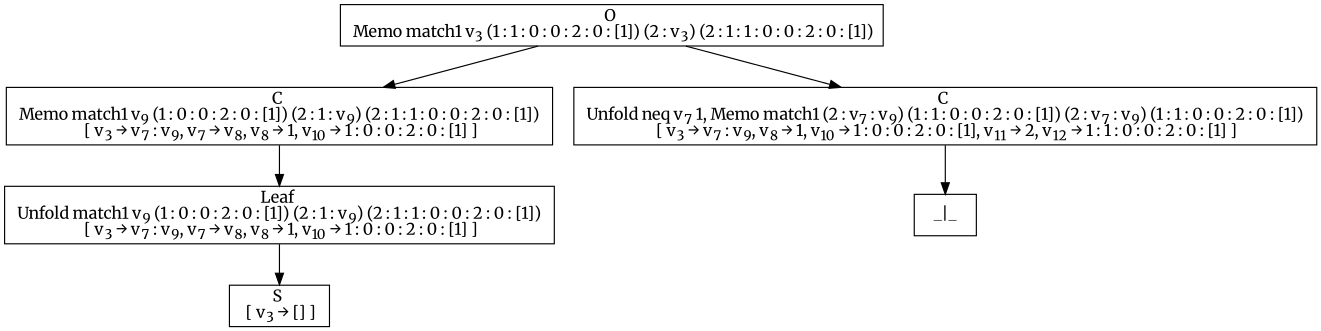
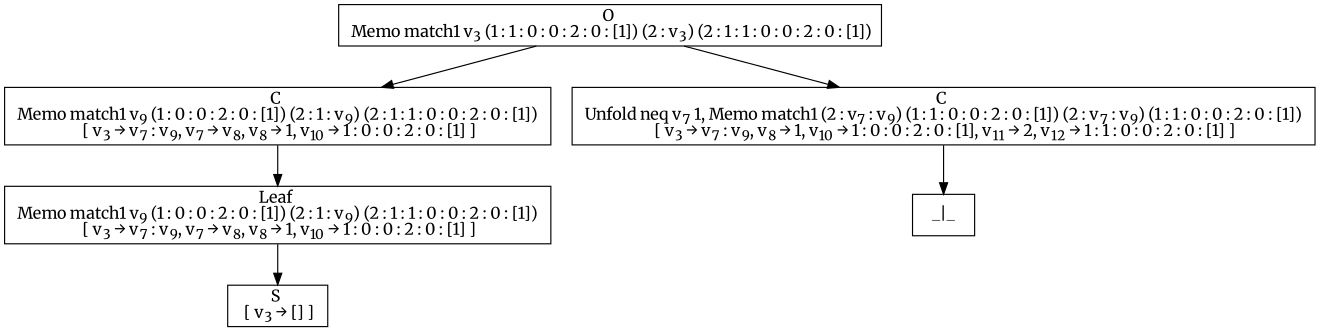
(78, 214) -> (76, 214)
